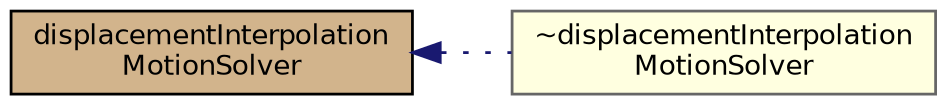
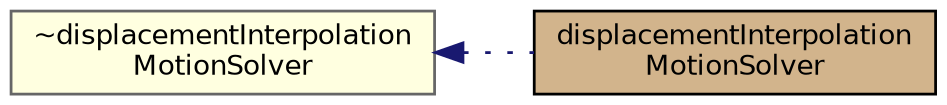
(476, 53) -> (499, 53)
